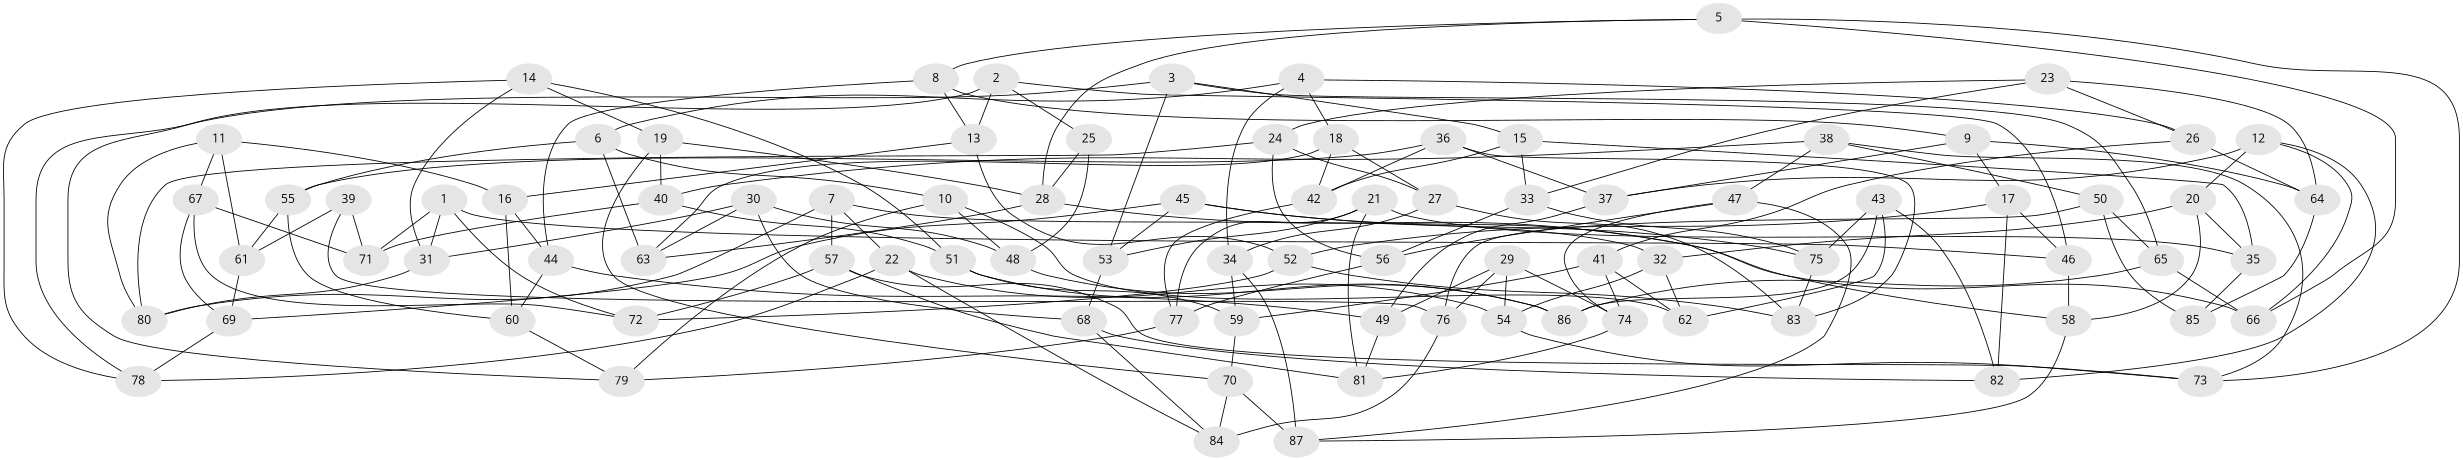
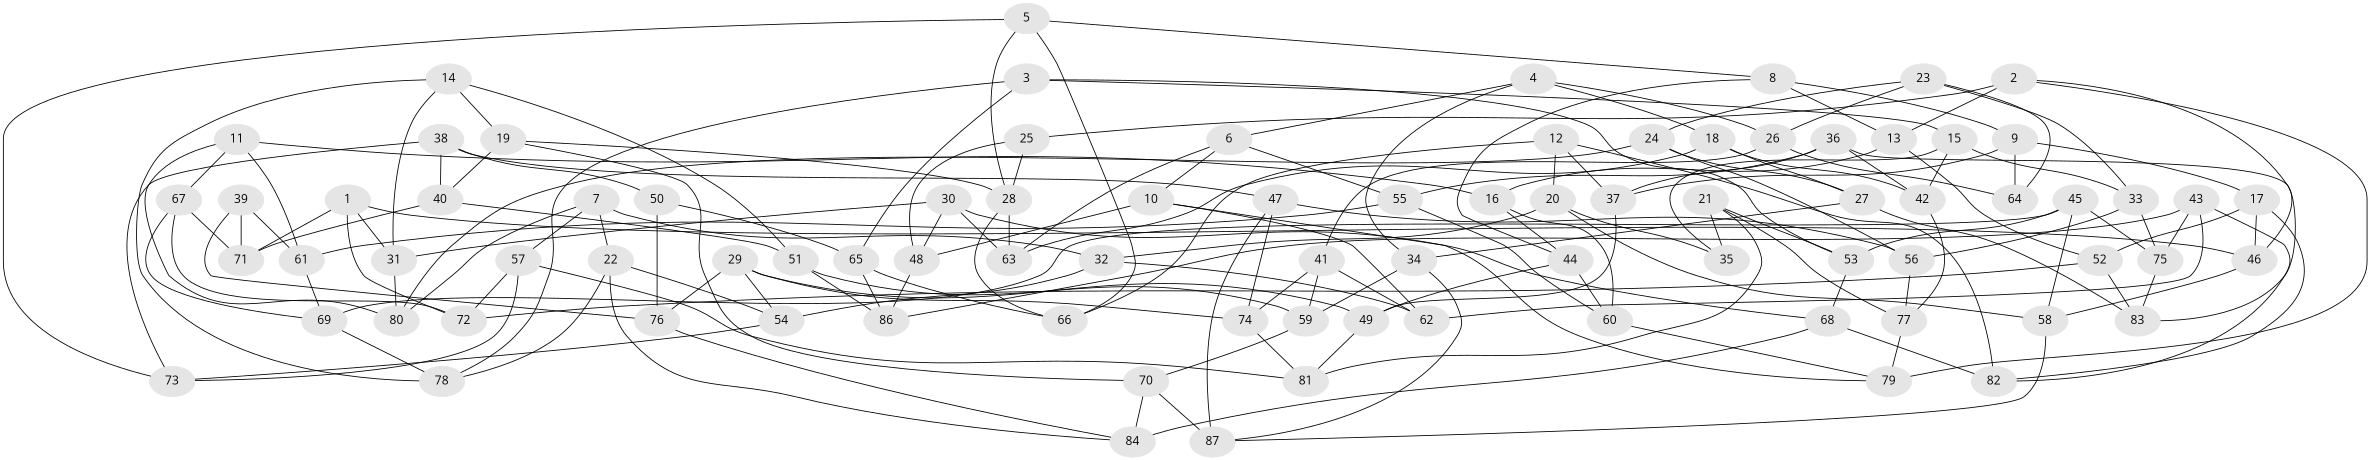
(2193, 321) -> none
